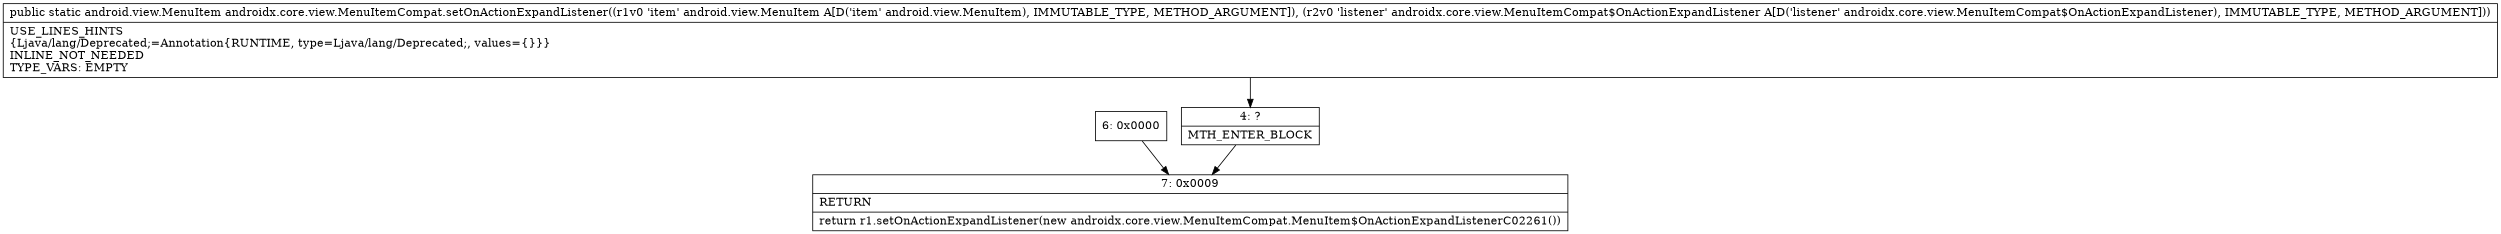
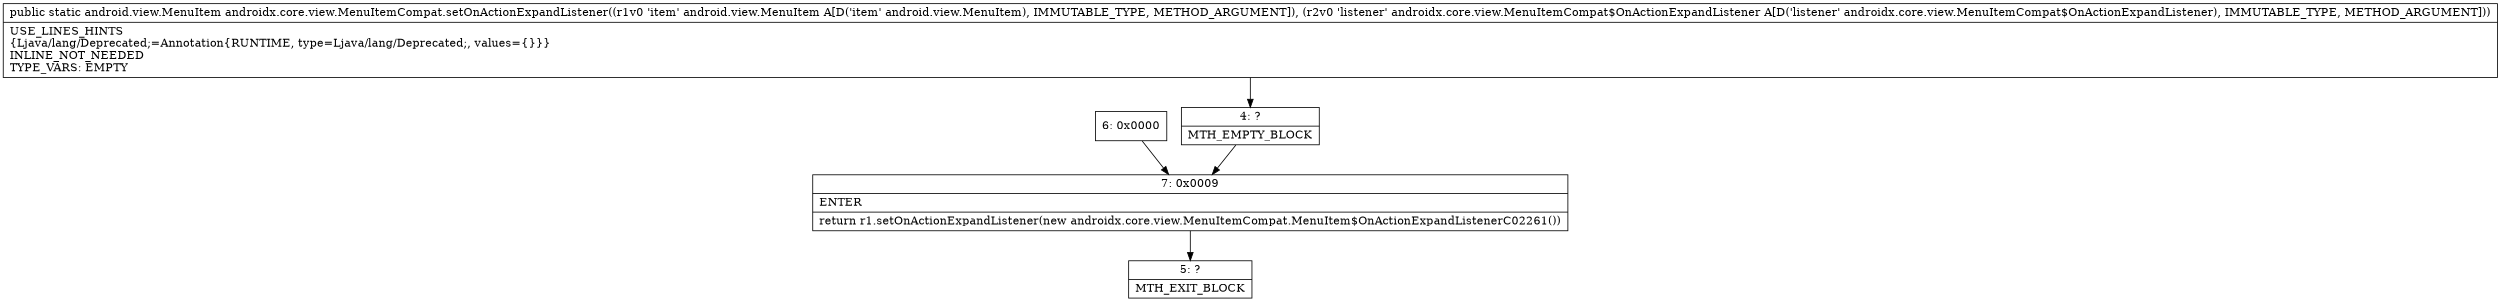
(1250, 135) -> (1250, 135)
(846, 202) -> (841, 202)
none -> (1190, 279)
